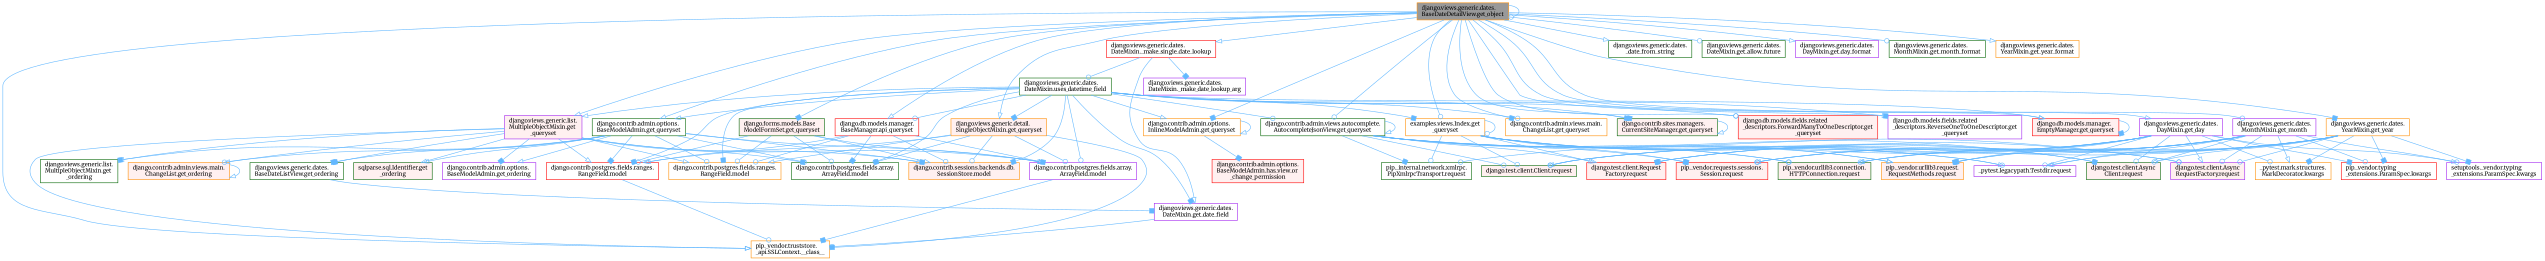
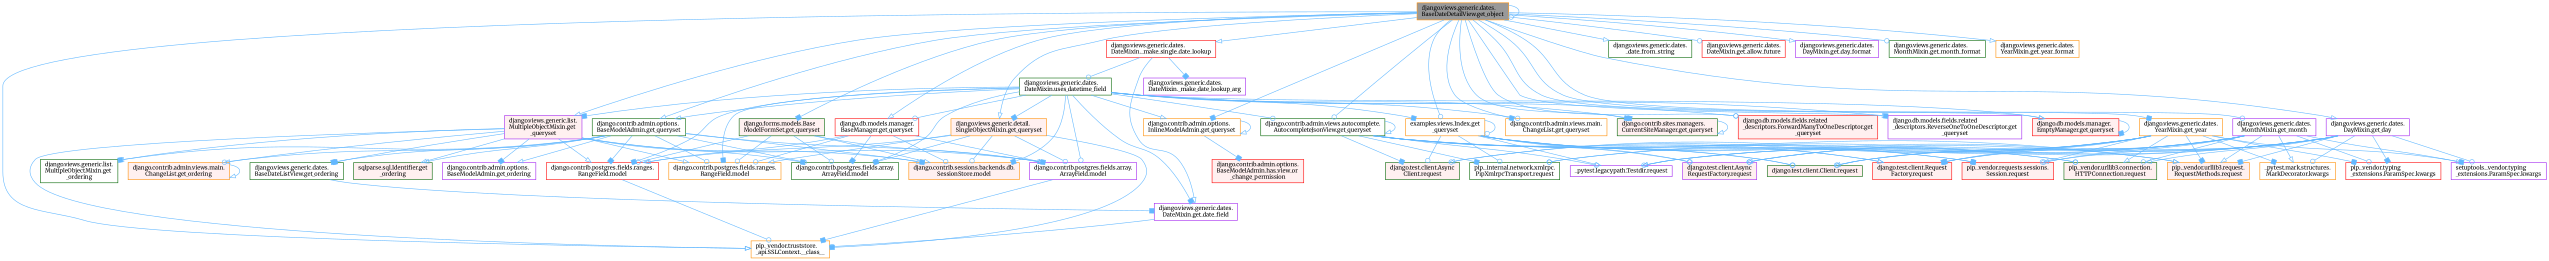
(1744, 49) -> (1744, 49)
(803, 94) -> (803, 94)
(877, 127) -> (877, 127)
(2161, 142) -> none
none -> (1852, 150)
